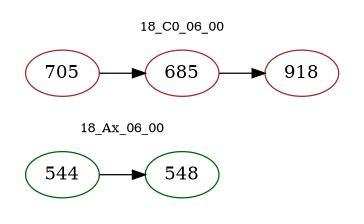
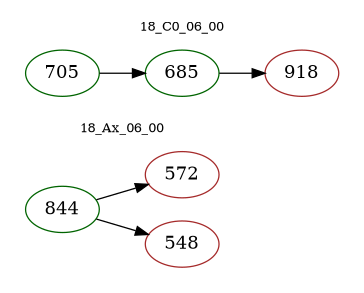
(62, 73) -> (62, 73)
(182, 73) -> (182, 73)
(62, 175) -> (62, 209)
none -> (182, 175)
(182, 175) -> (182, 244)
